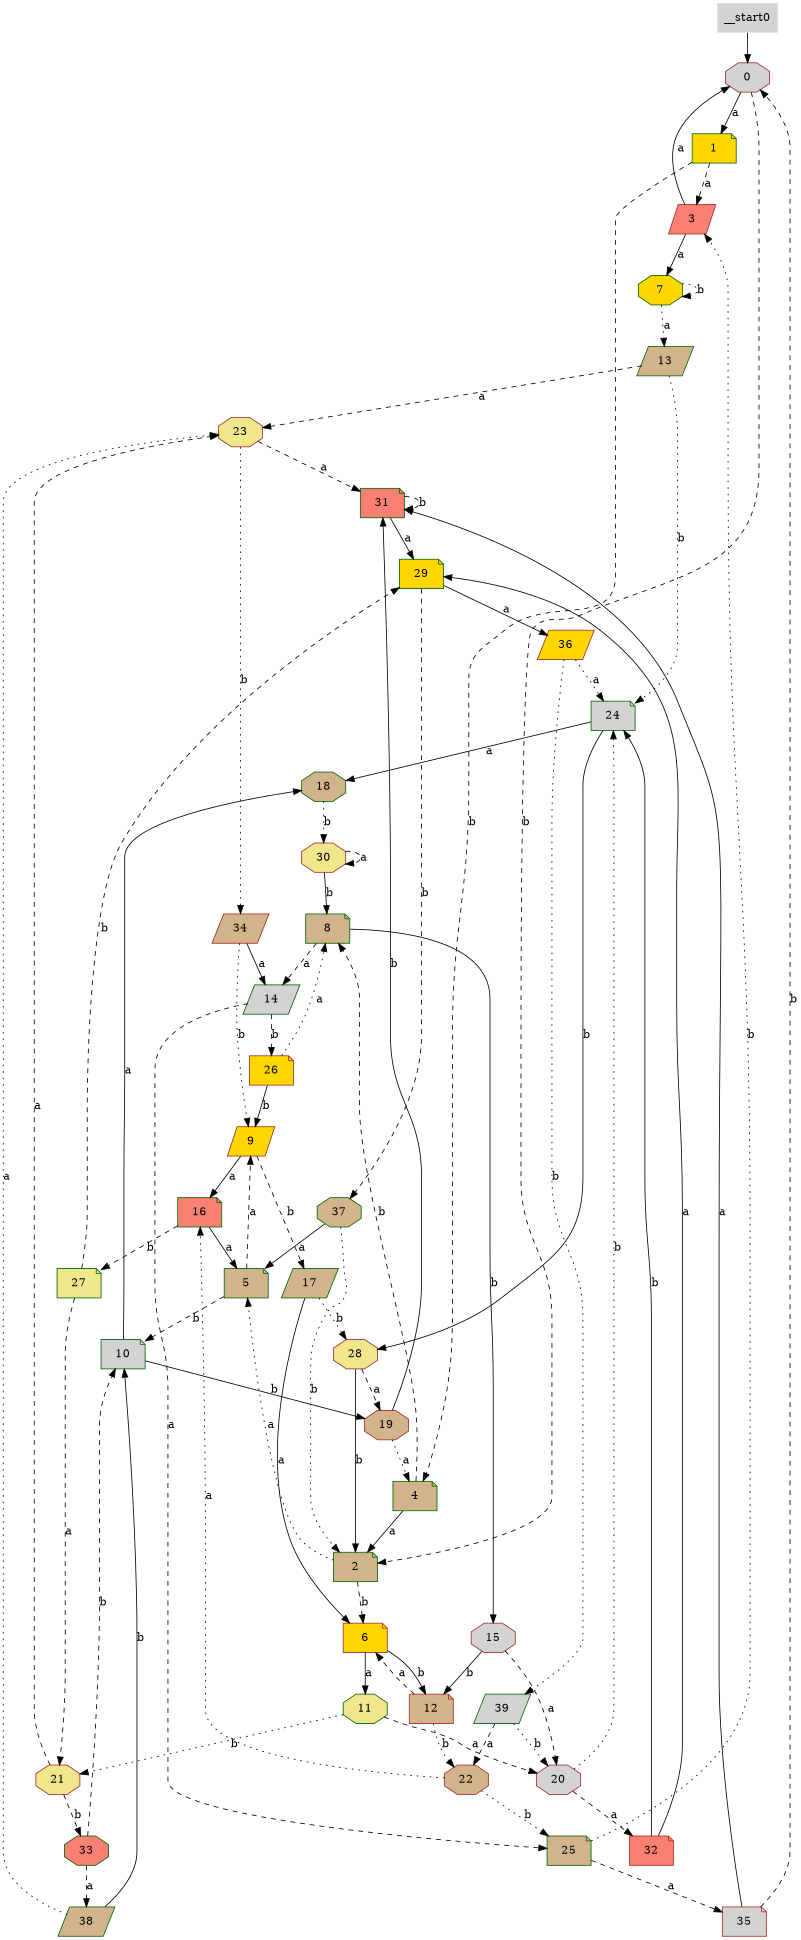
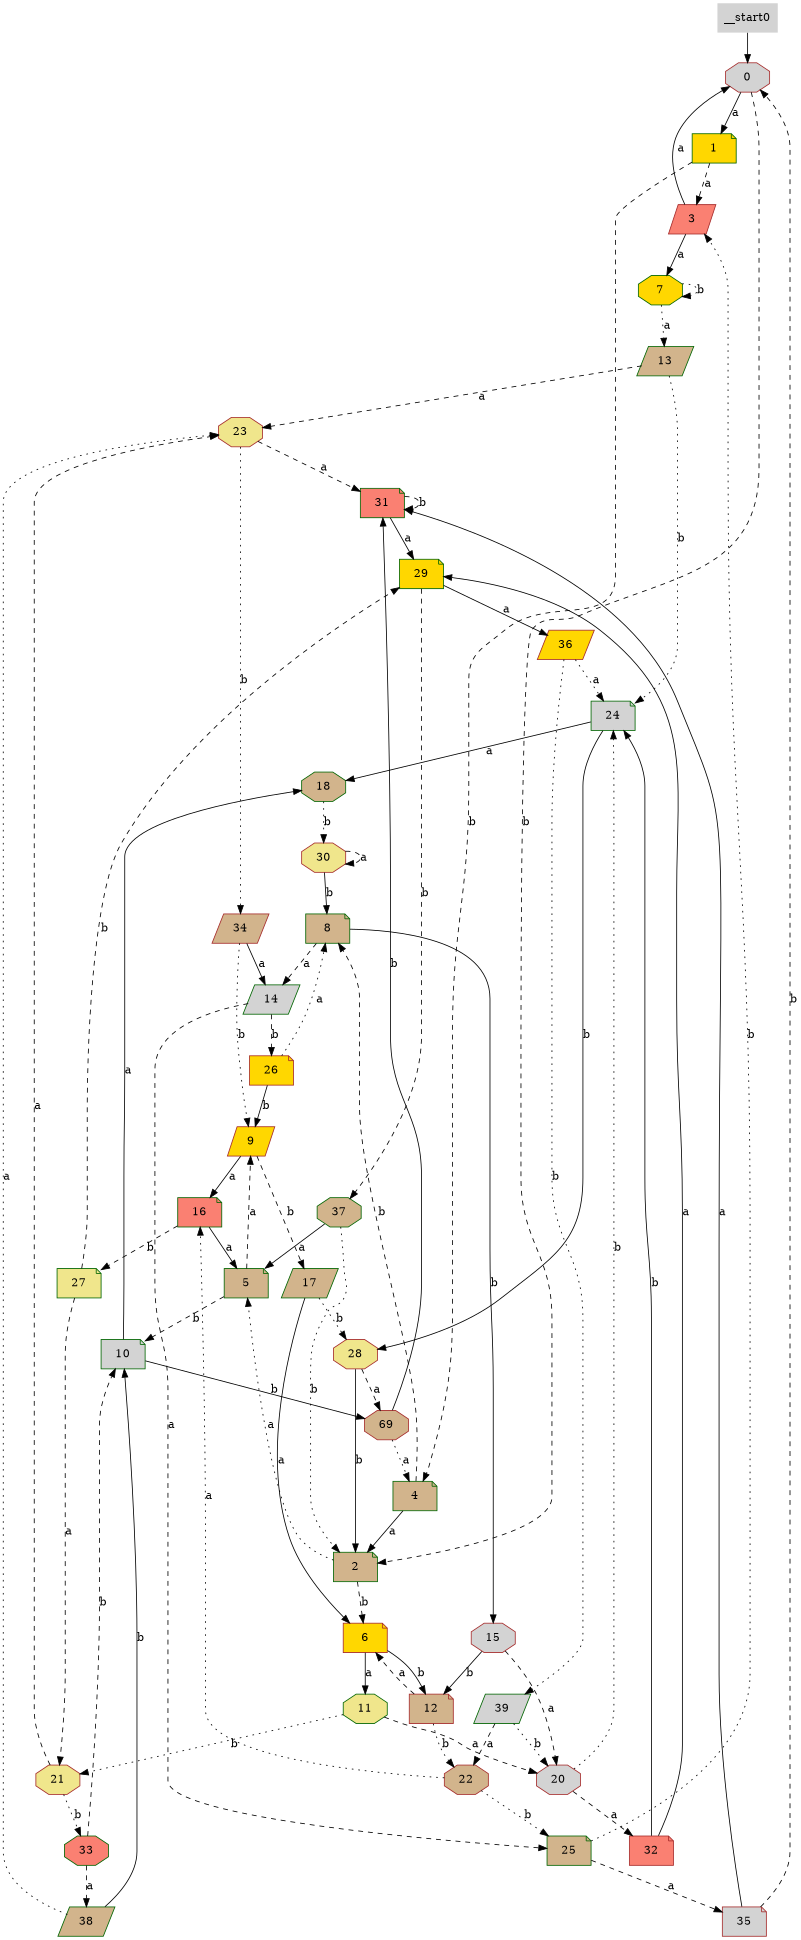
(386, 1425) -> (386, 1425)
(71, 1811) -> (71, 1811)
